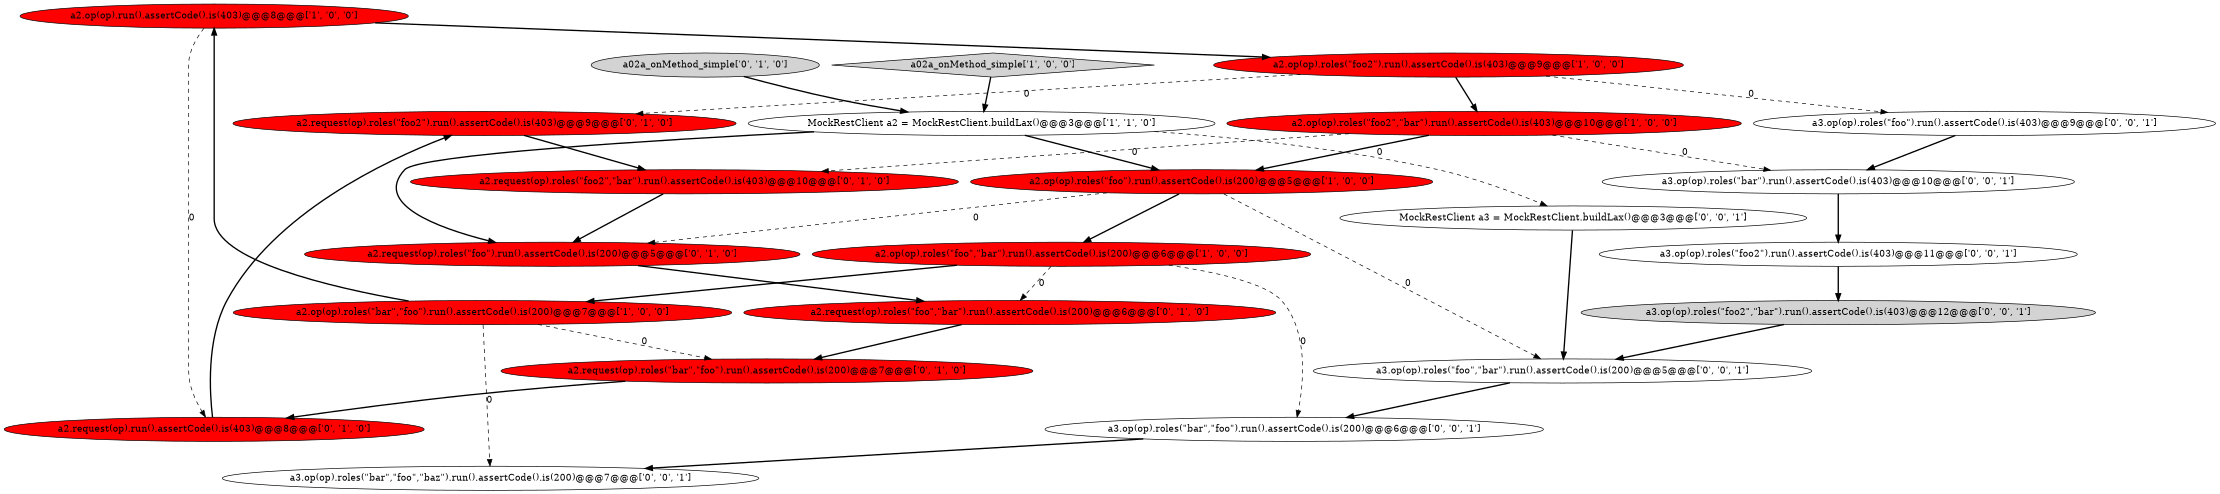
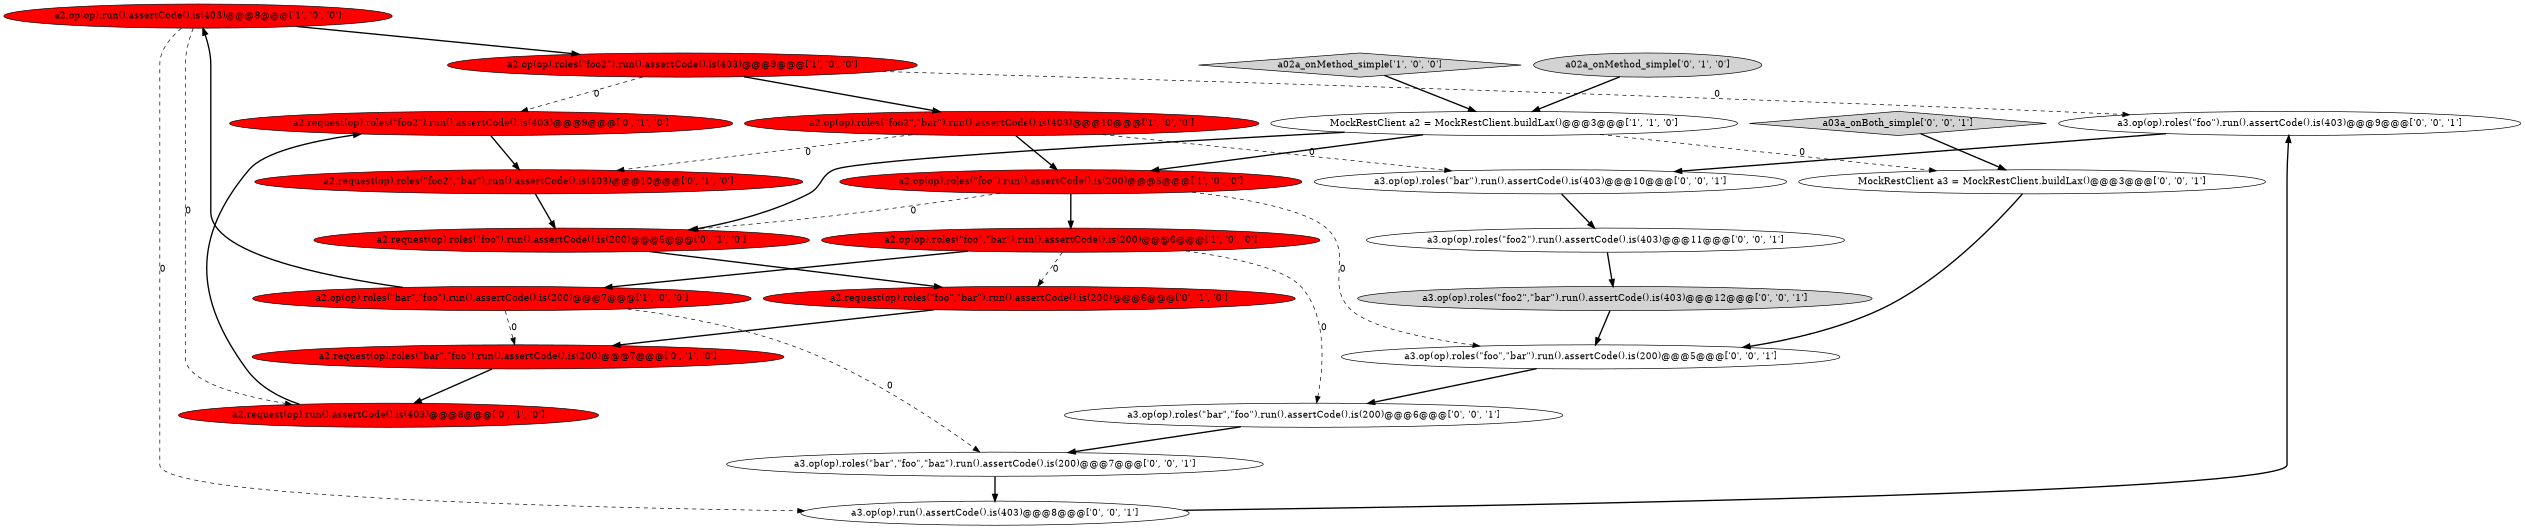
none -> (1898, 123)
none -> (995, 513)
